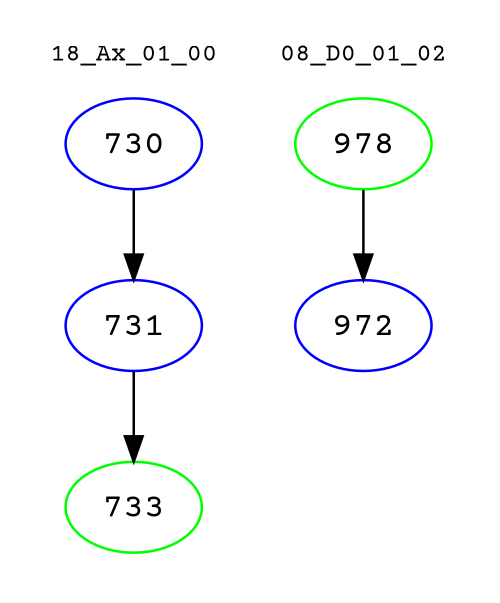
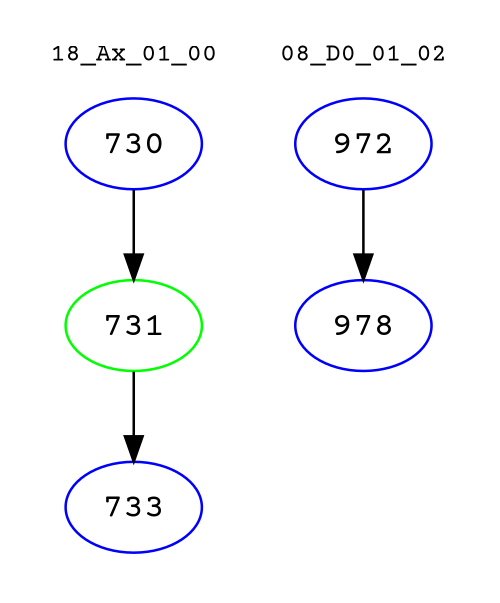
(363, 144) -> (363, 326)
(363, 222) -> (363, 222)
(134, 326) -> (134, 326)
(134, 507) -> (134, 507)
